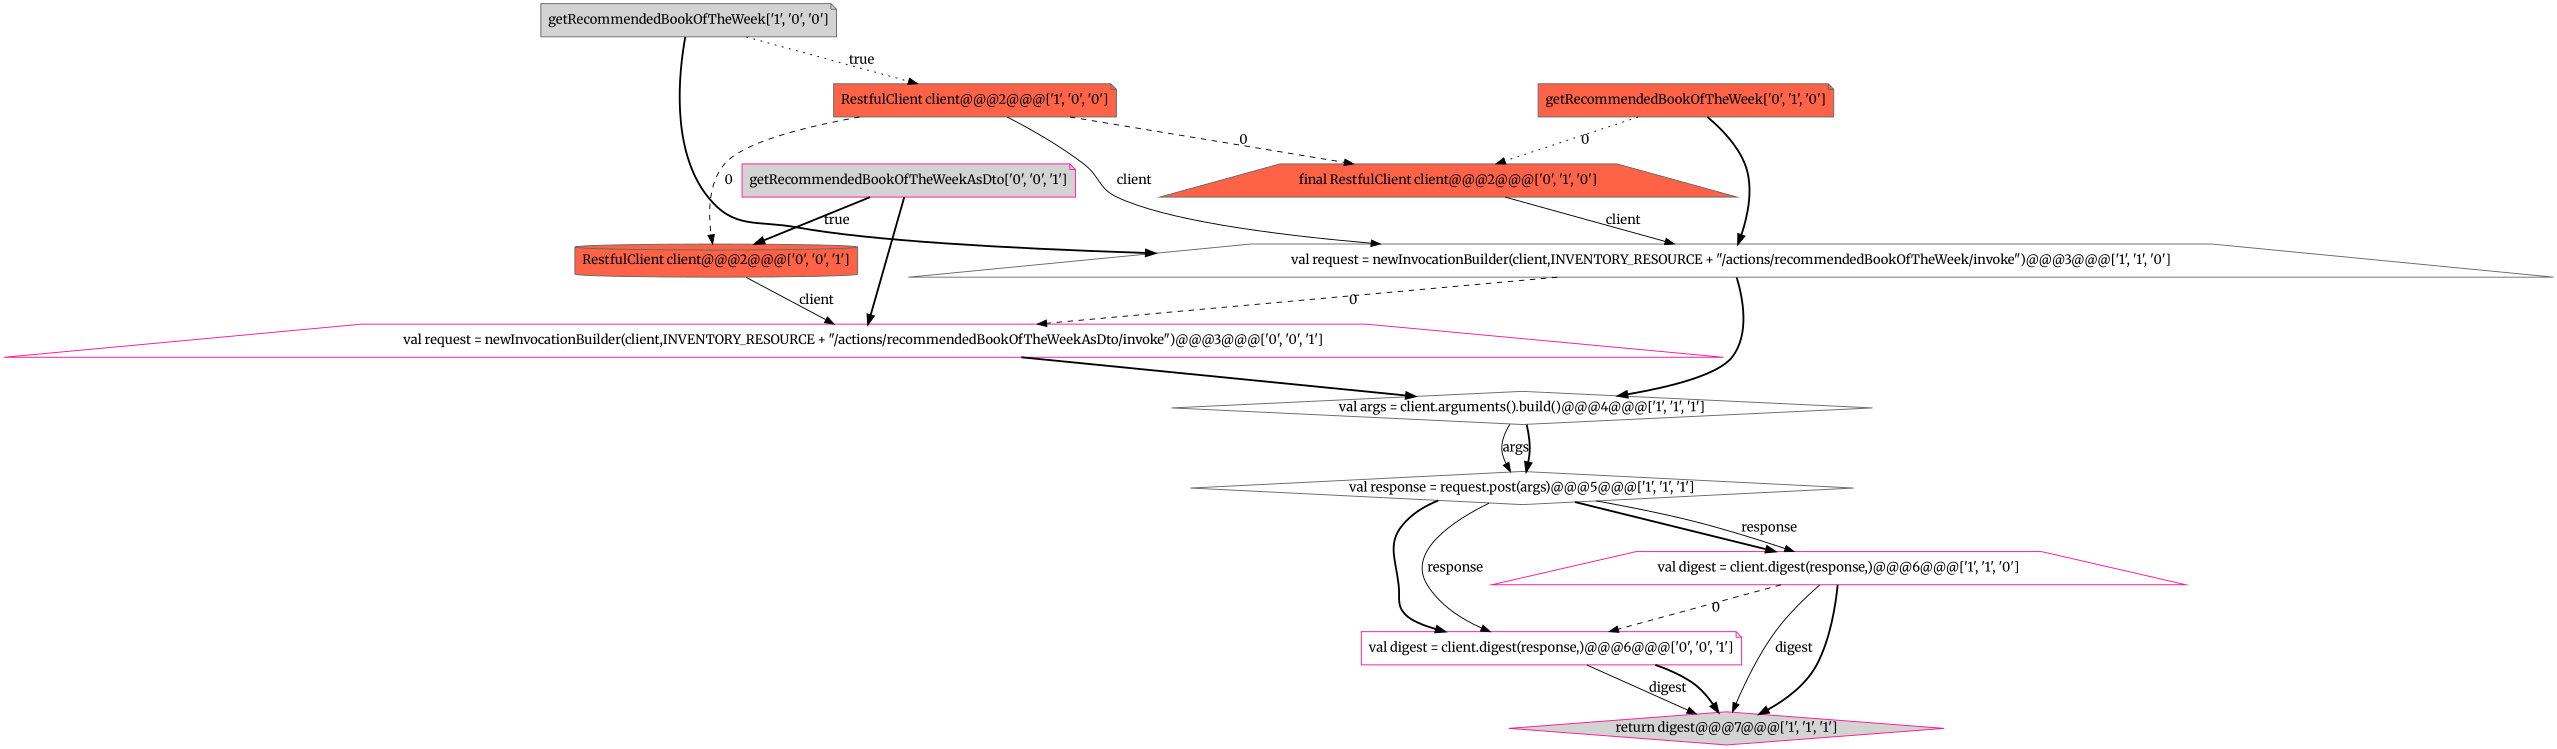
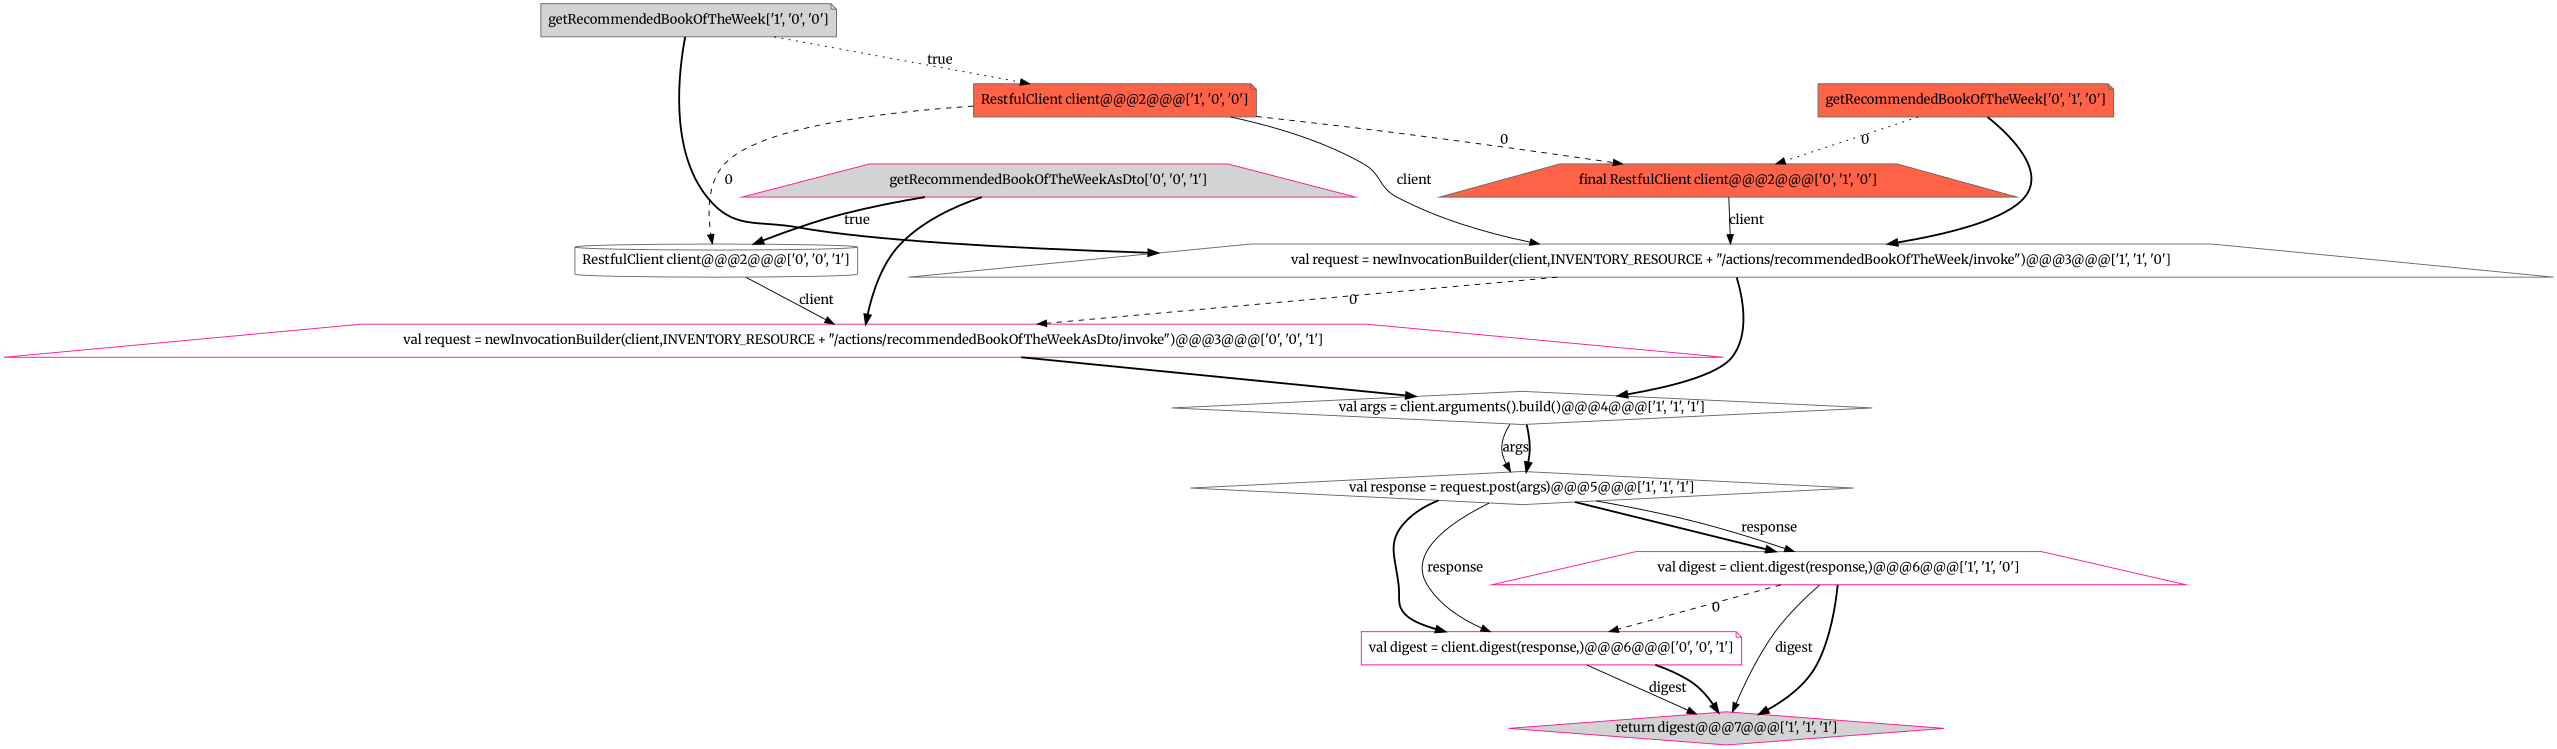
(909, 180) -> (1049, 180)
(716, 261) -> (716, 261)
